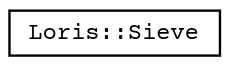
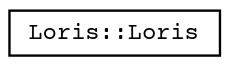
(115, 33) -> (115, 33)
